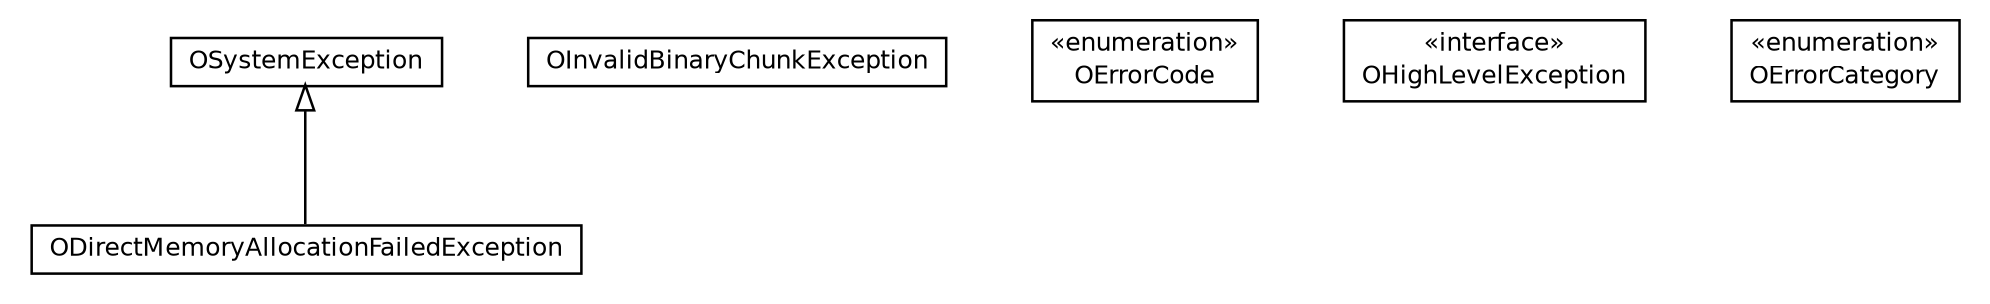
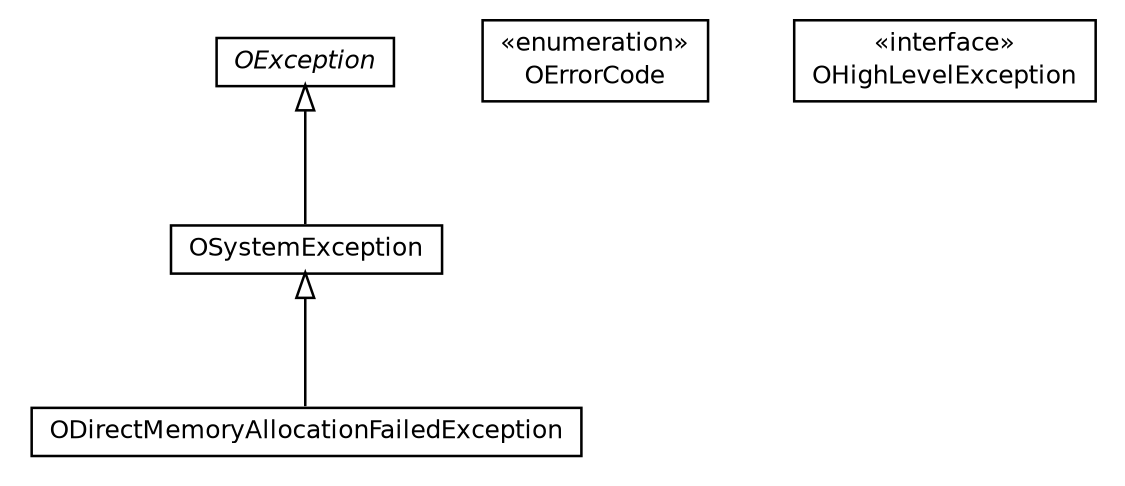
none -> (305, 61)
(736, 61) -> none
(1846, 61) -> none
